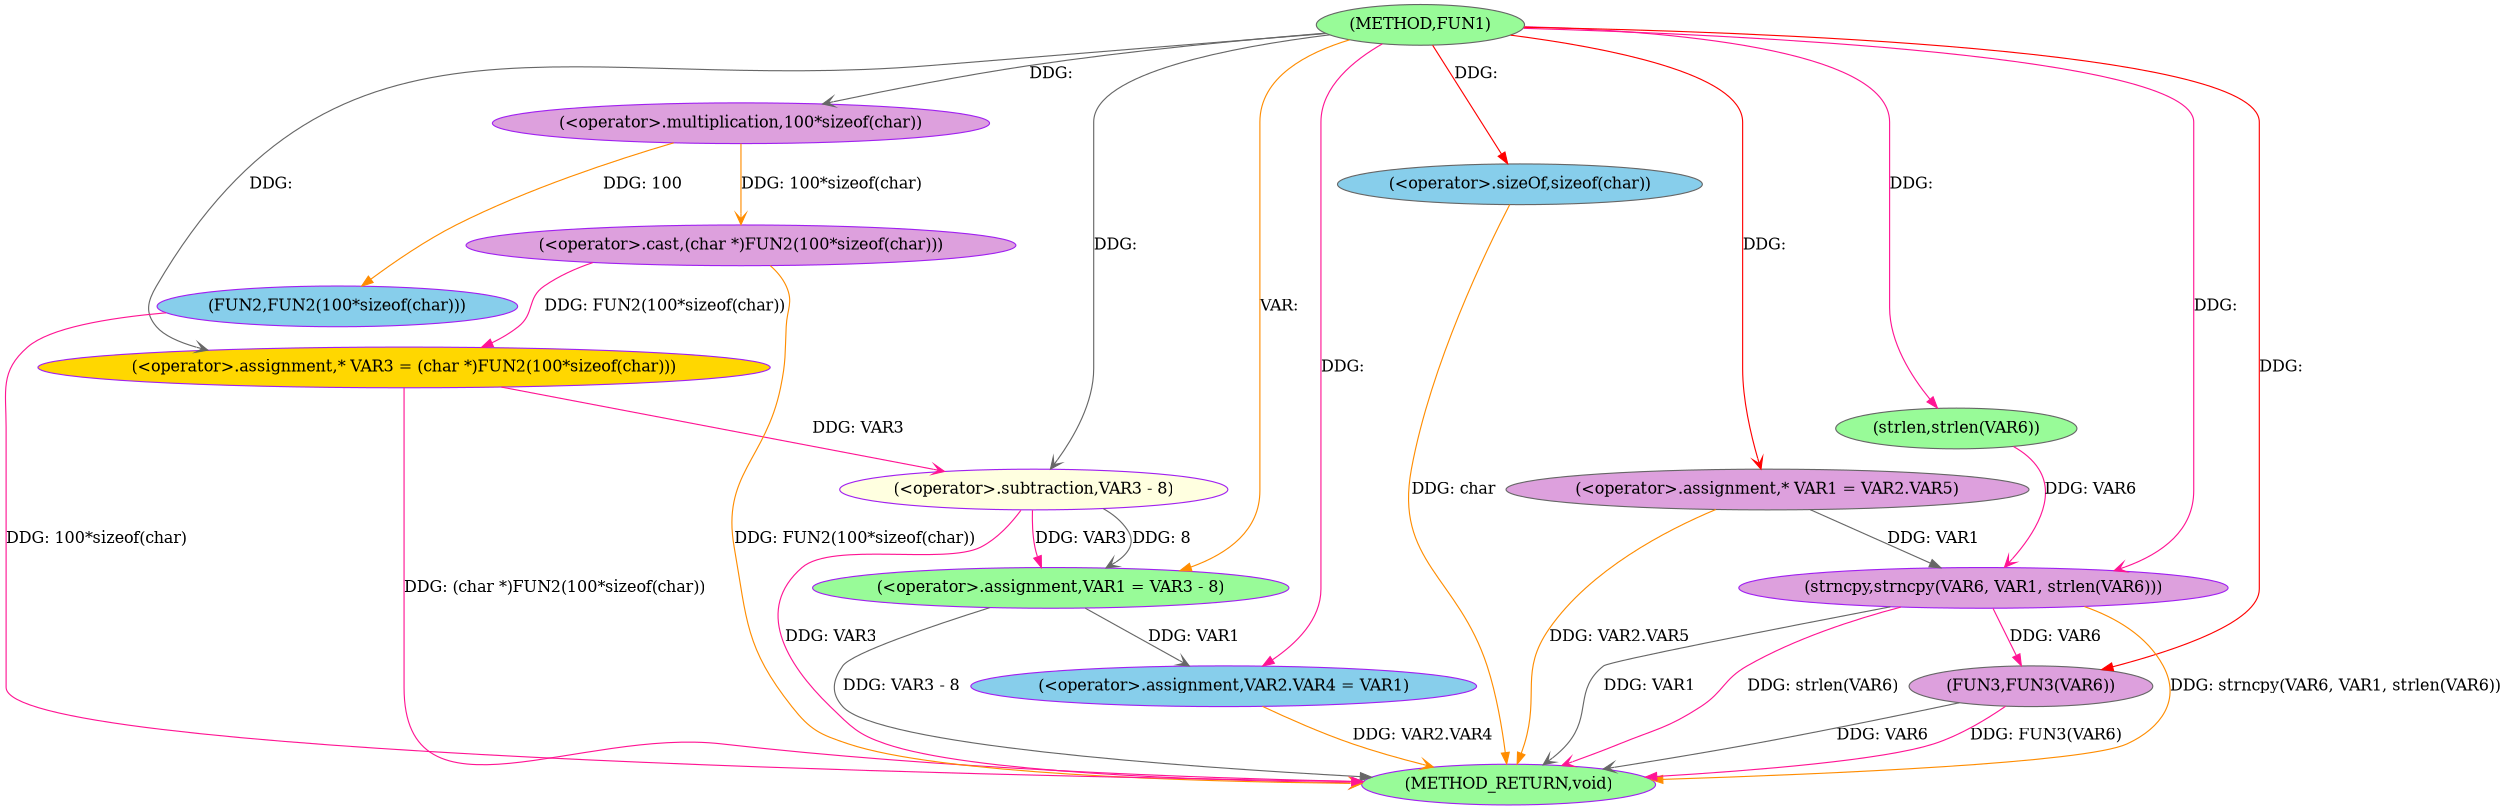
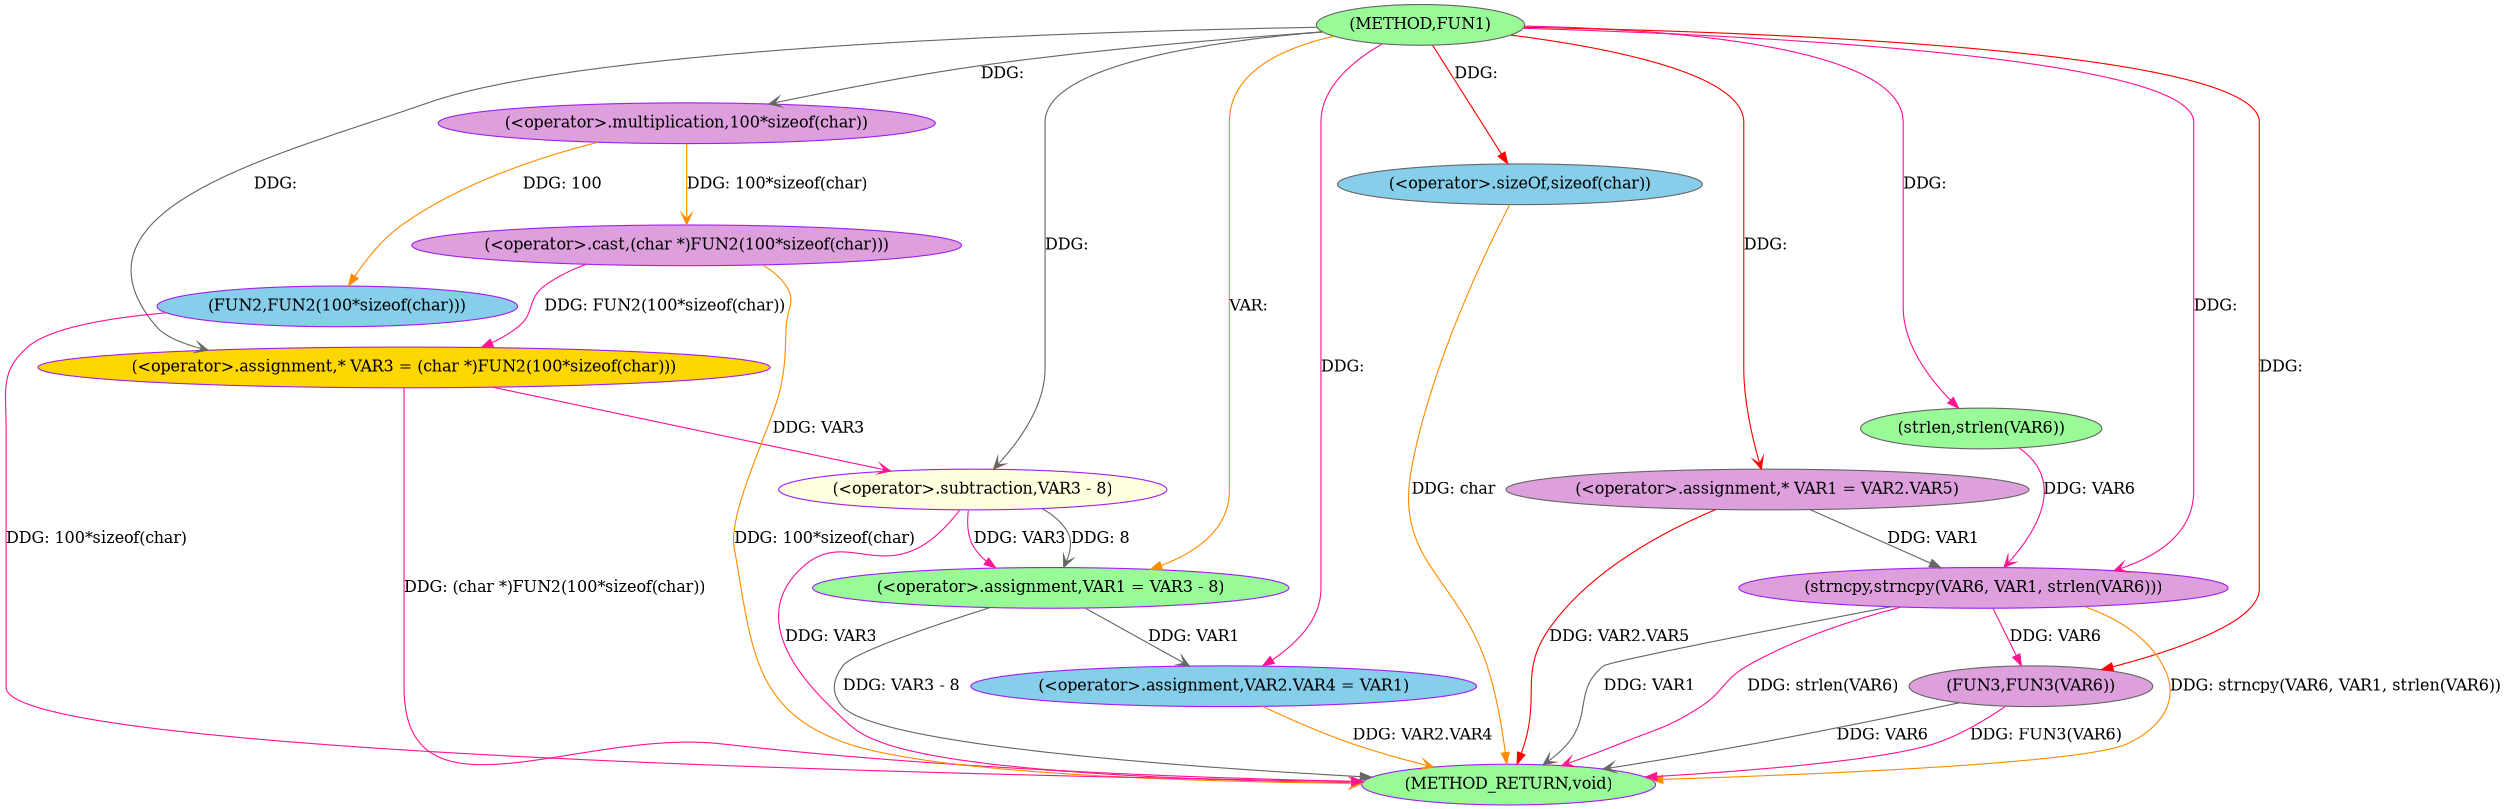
(855, 539) -> (825, 539)
(1574, 599) -> (1574, 599)
